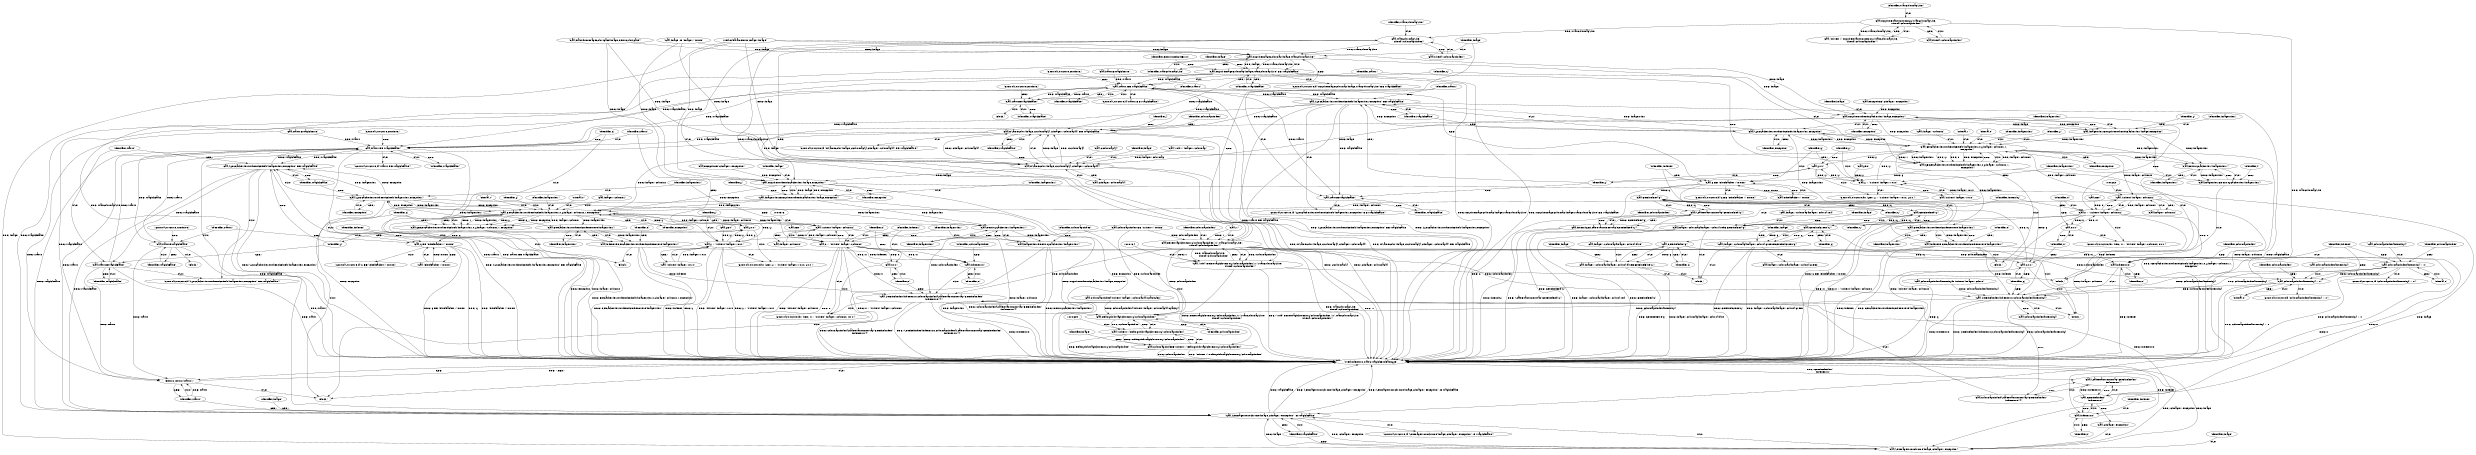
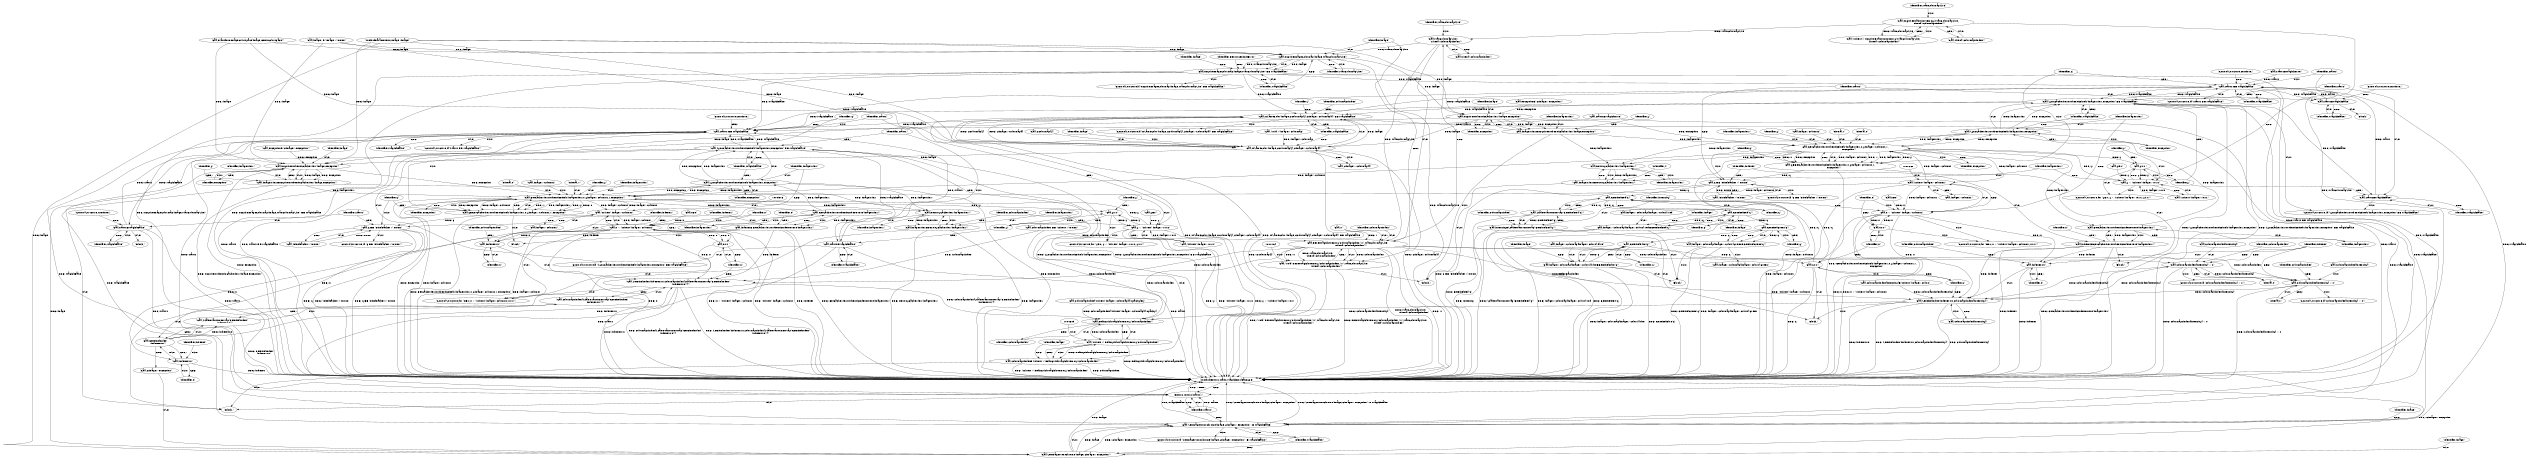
(1738, 371) -> (698, 379)
